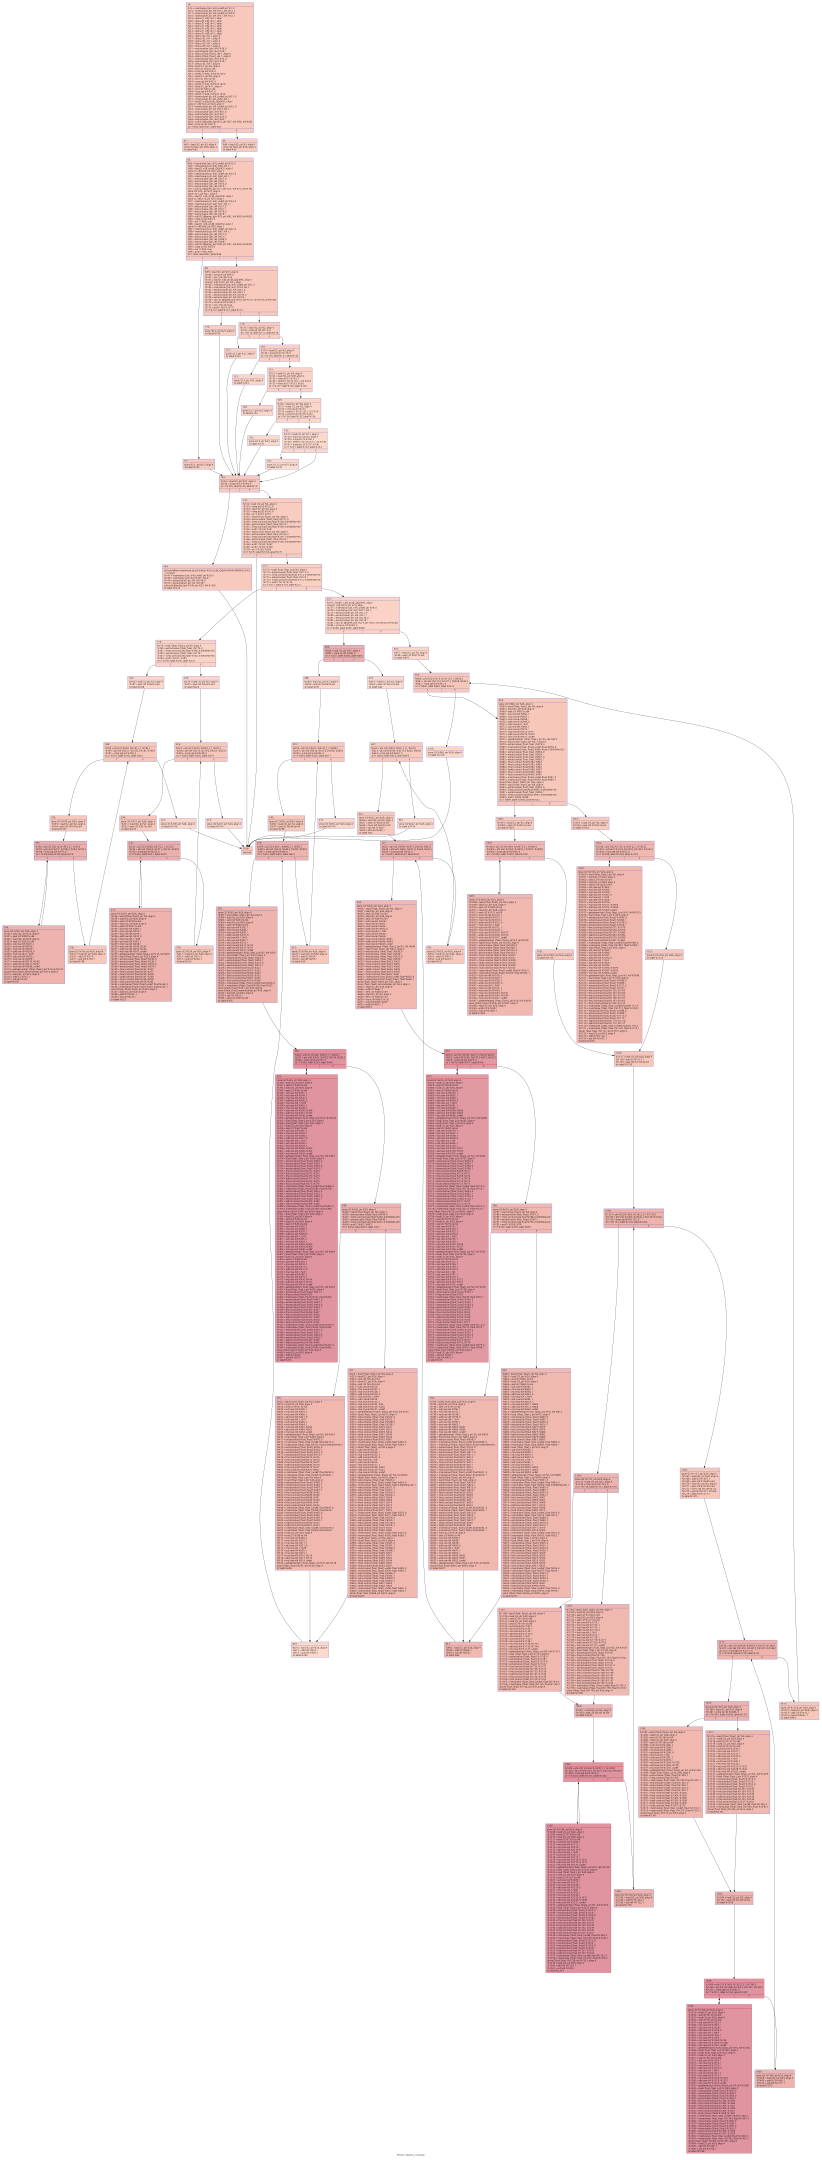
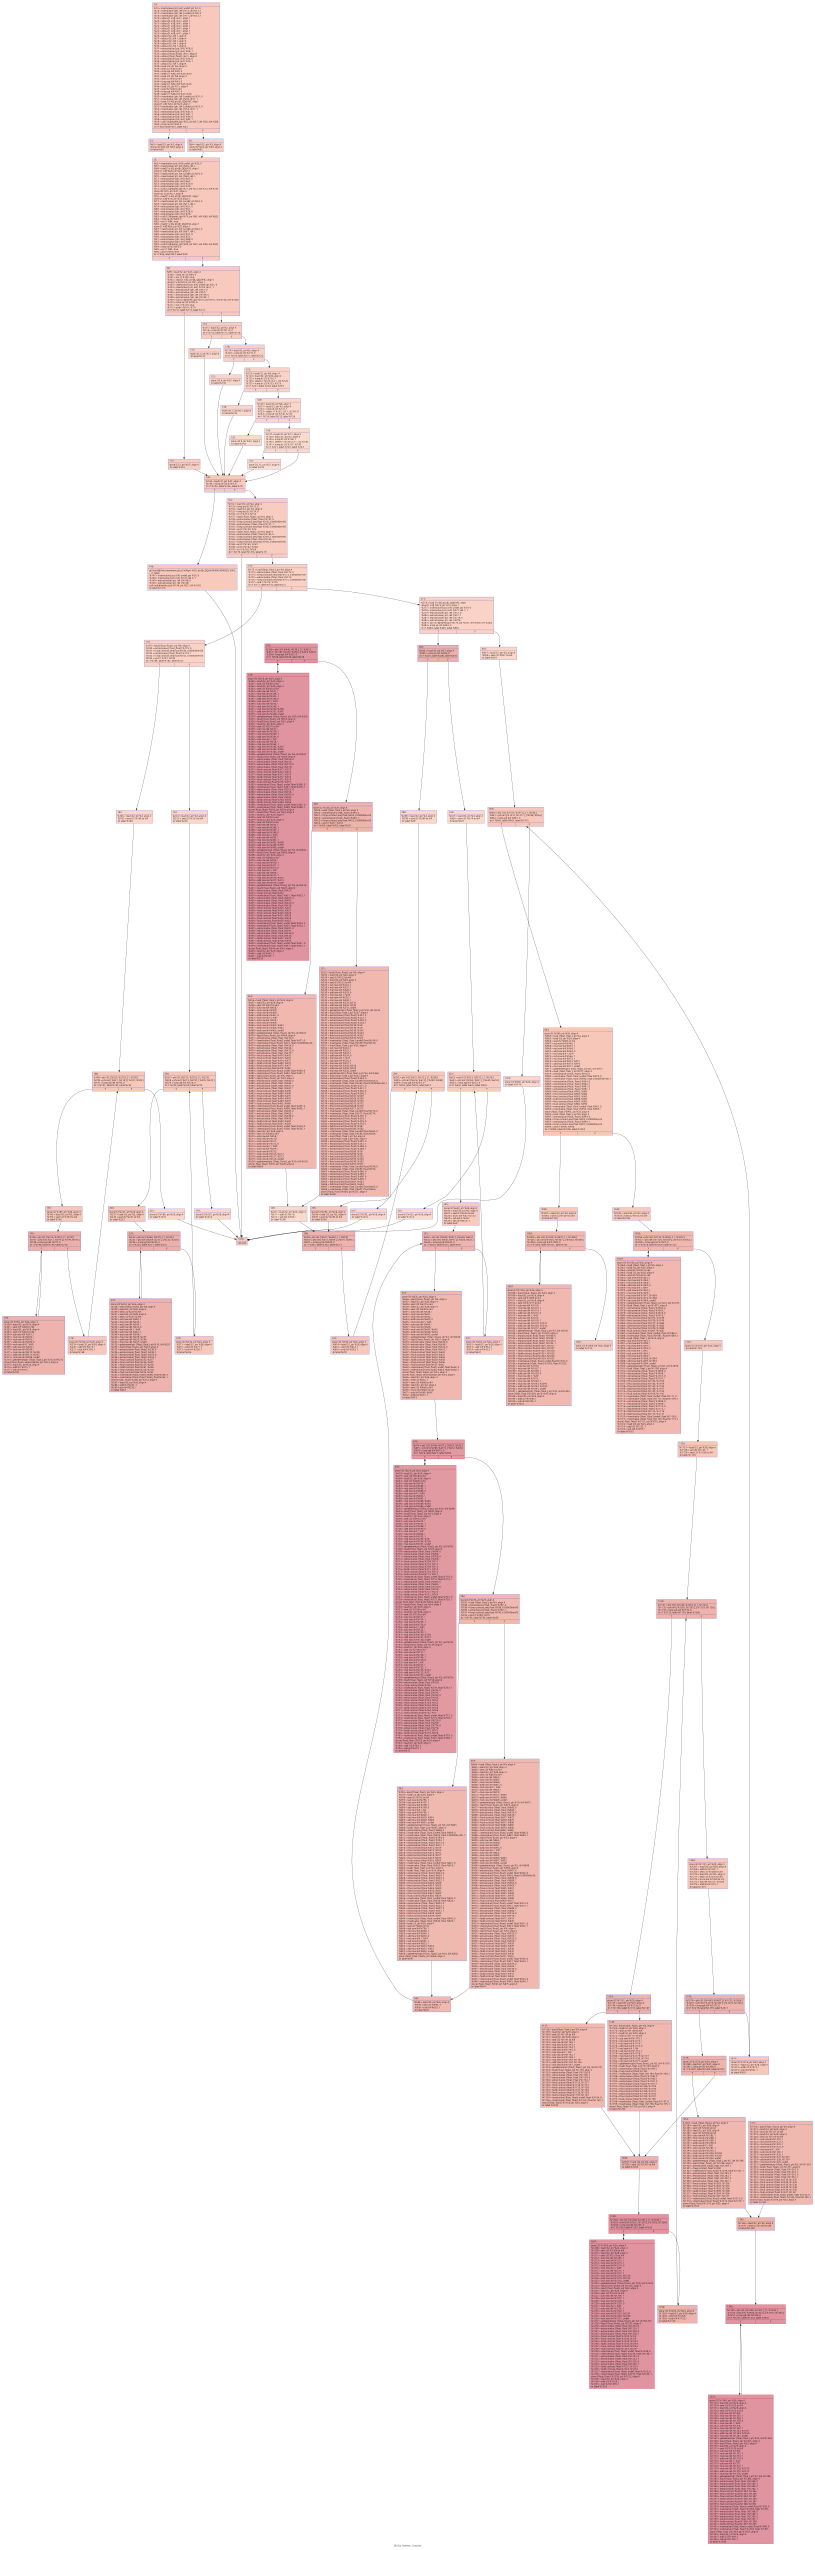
(199, 464) -> none
(247, 955) -> none
(562, 1023) -> none
(738, 1725) -> (681, 2115)
(775, 2079) -> none
